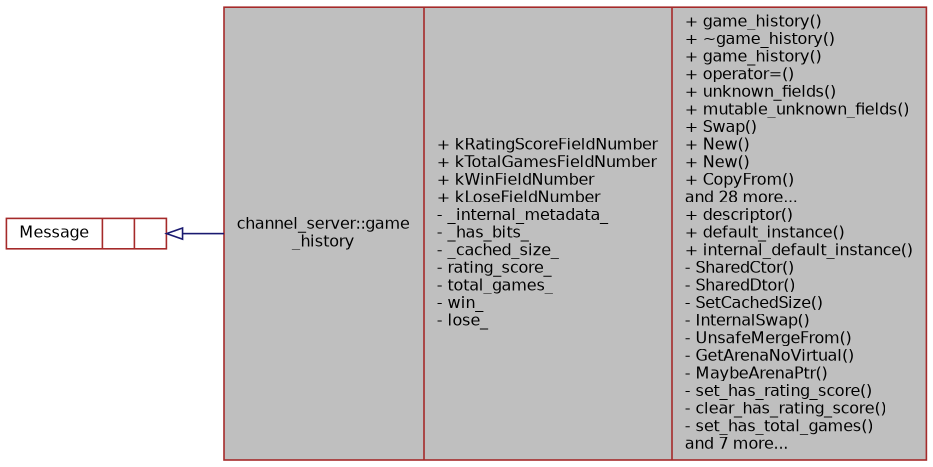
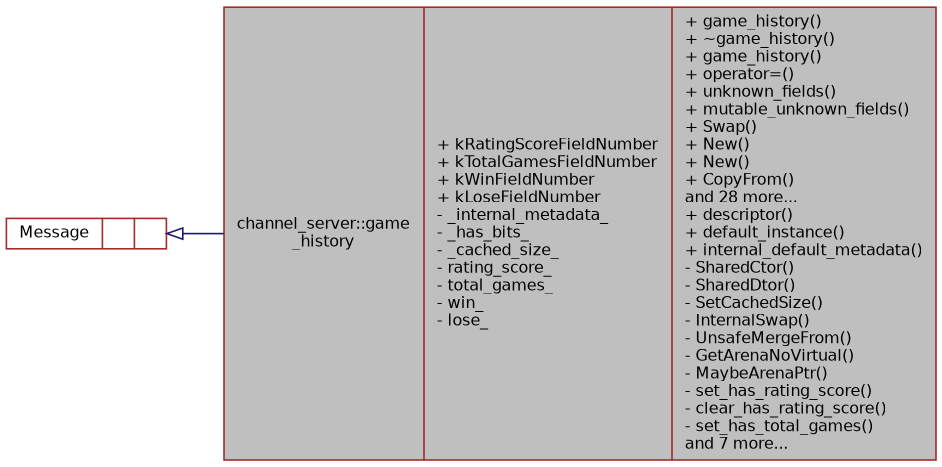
(799, 250) -> (804, 250)
